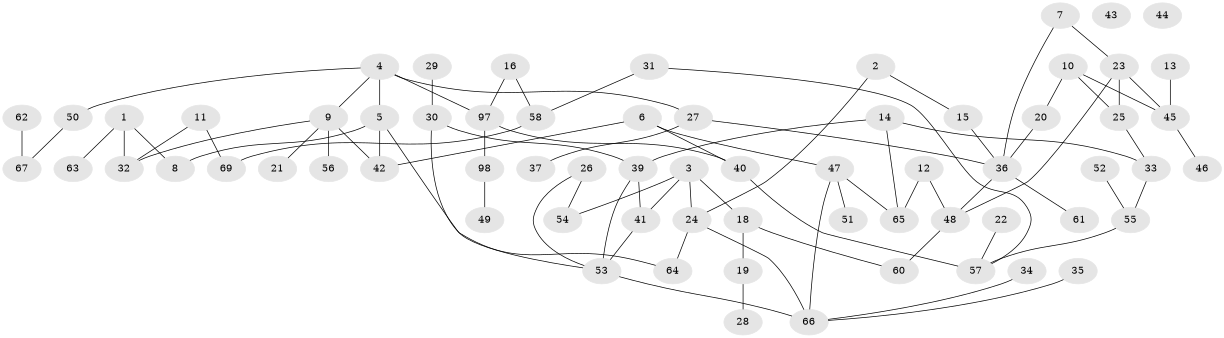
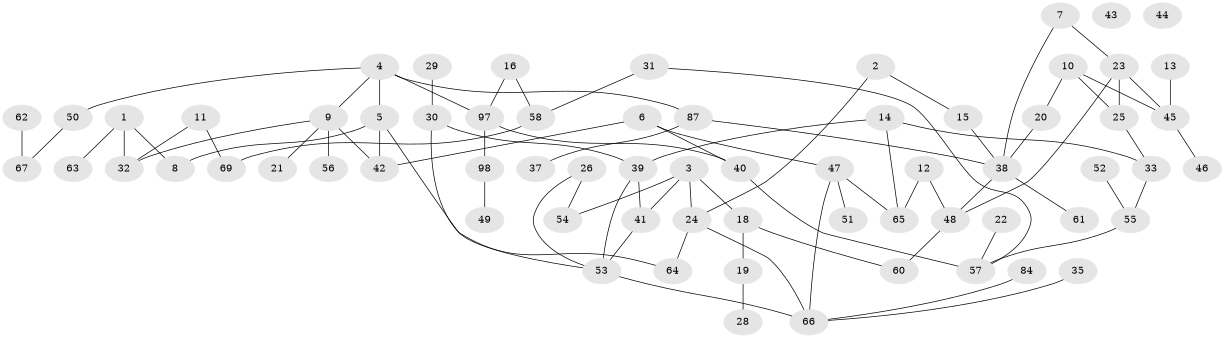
(693, 118) -> (693, 118)
(1002, 169) -> (1002, 169)
(1027, 271) -> (1027, 271)
